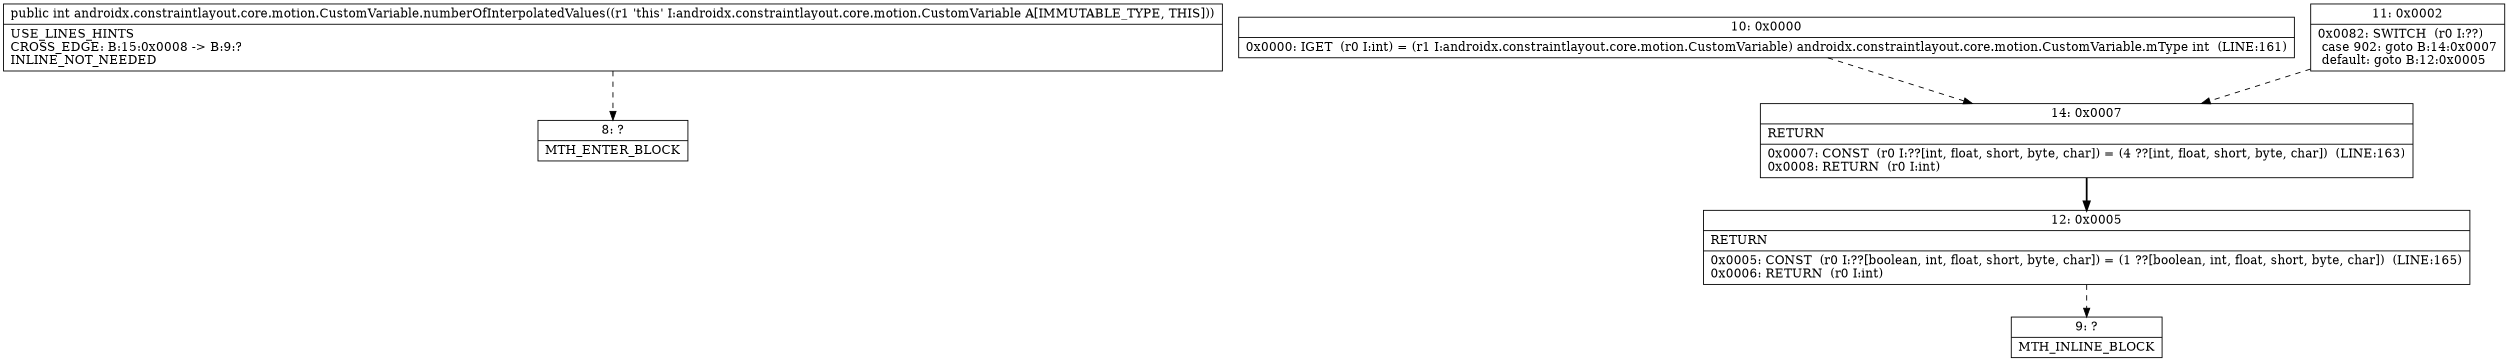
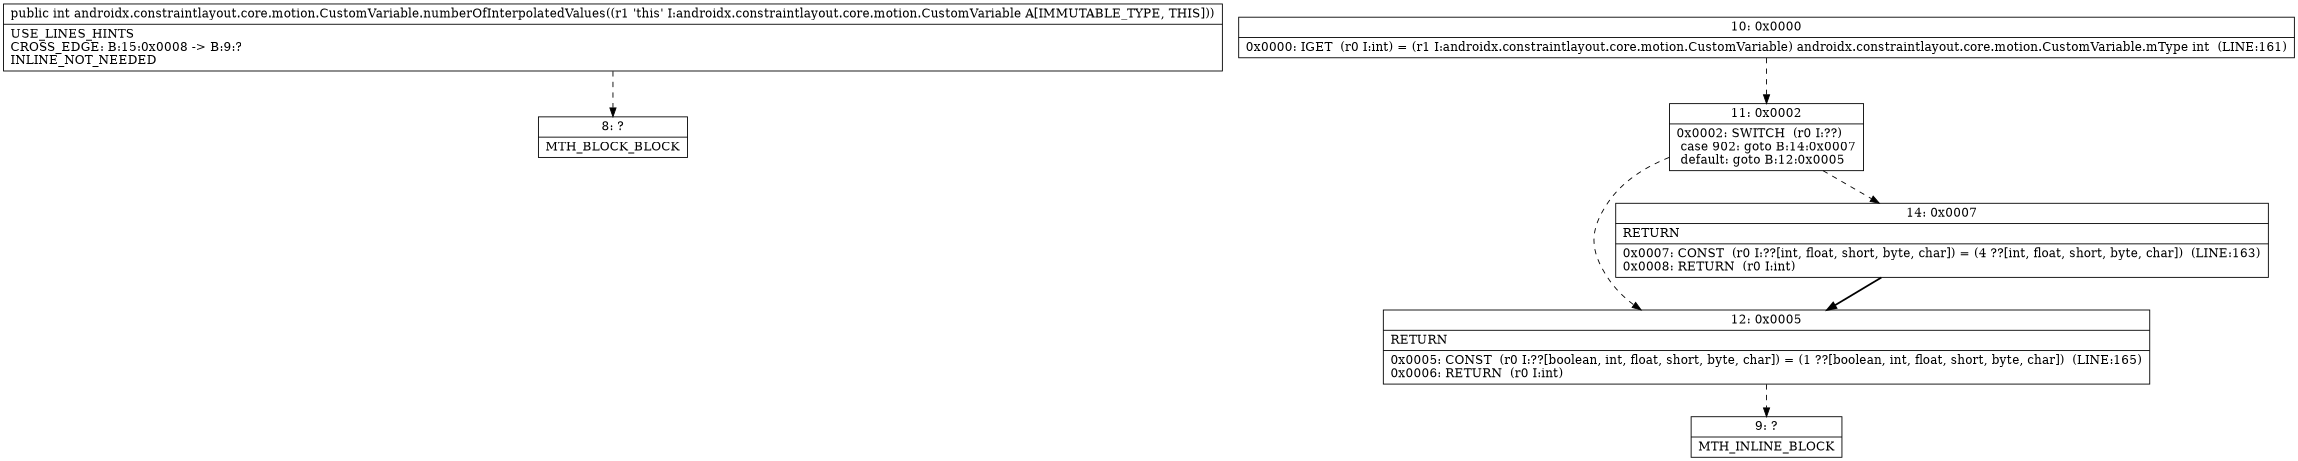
(2401, 34) -> (1759, 134)
(1896, 79) -> (1767, 76)
(613, 150) -> (613, 147)
none -> (1598, 221)
